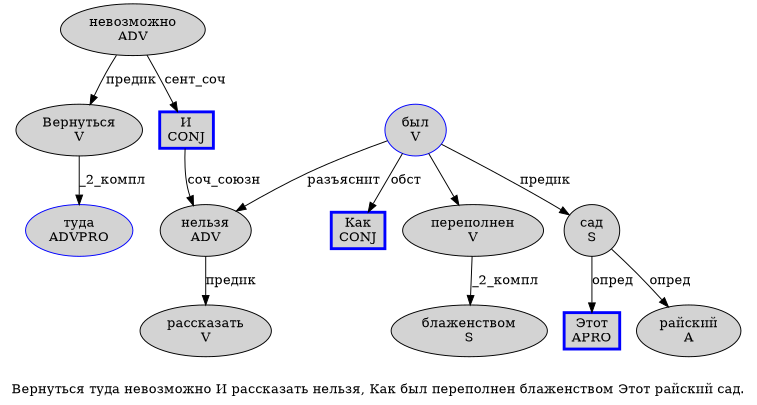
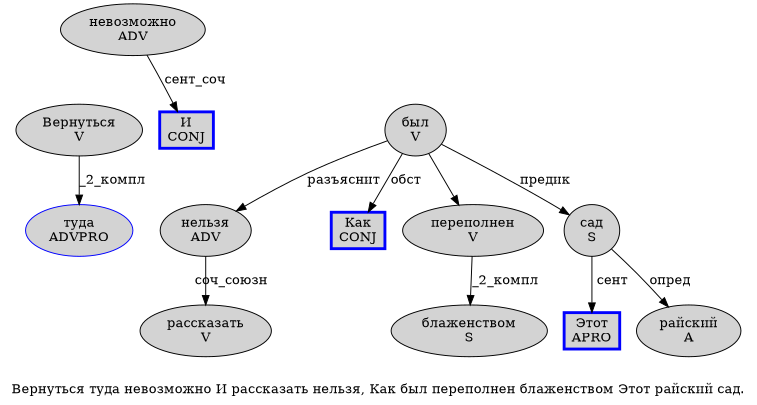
(105, 75) -> none
(416, 130) -> (416, 130)
(185, 173) -> none
(231, 281) -> (231, 281)
(613, 281) -> (613, 281)
